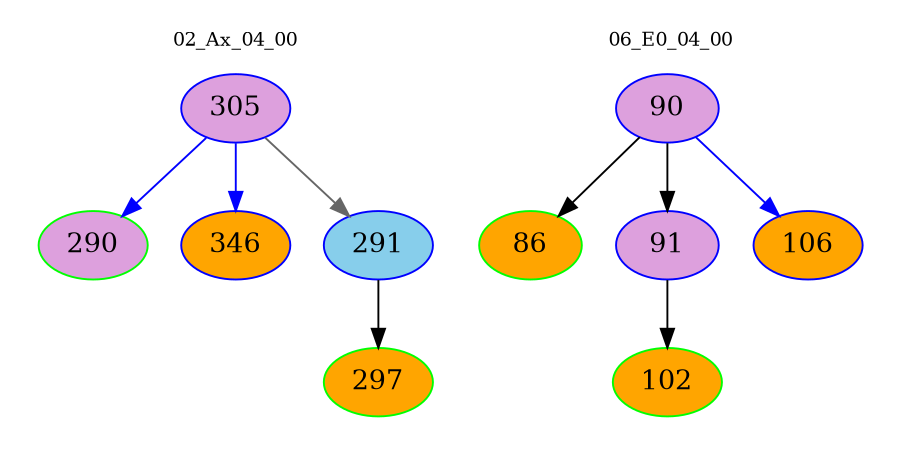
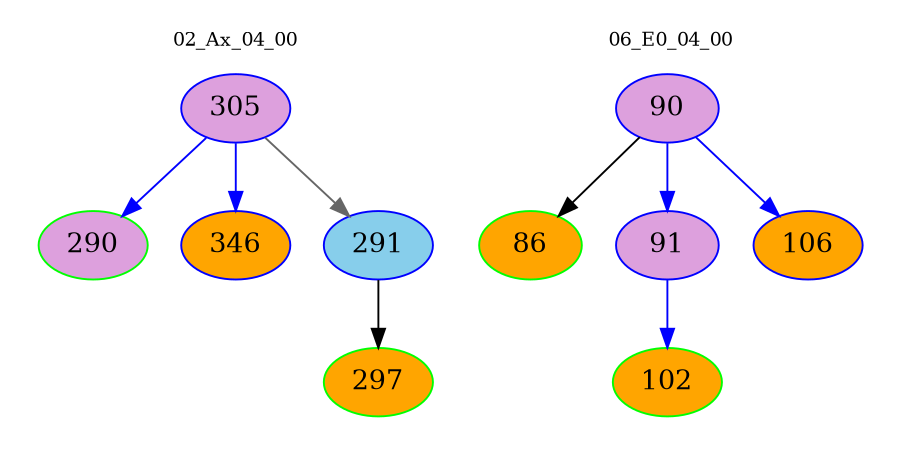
(667, 168) -> (667, 168)
(667, 304) -> (667, 304)
